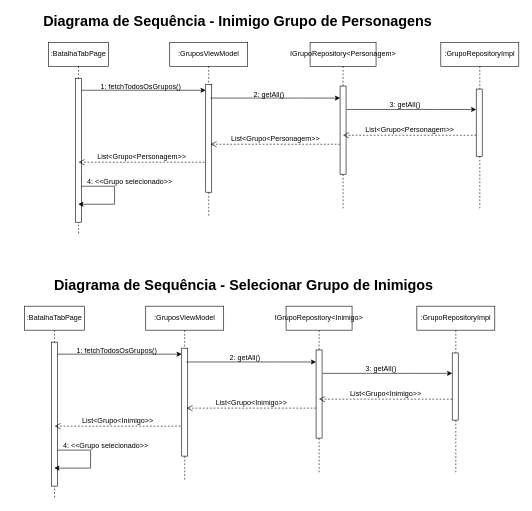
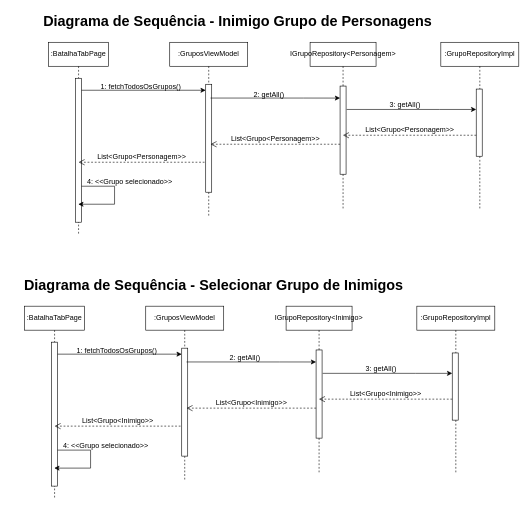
(243, 285) -> (213, 285)
